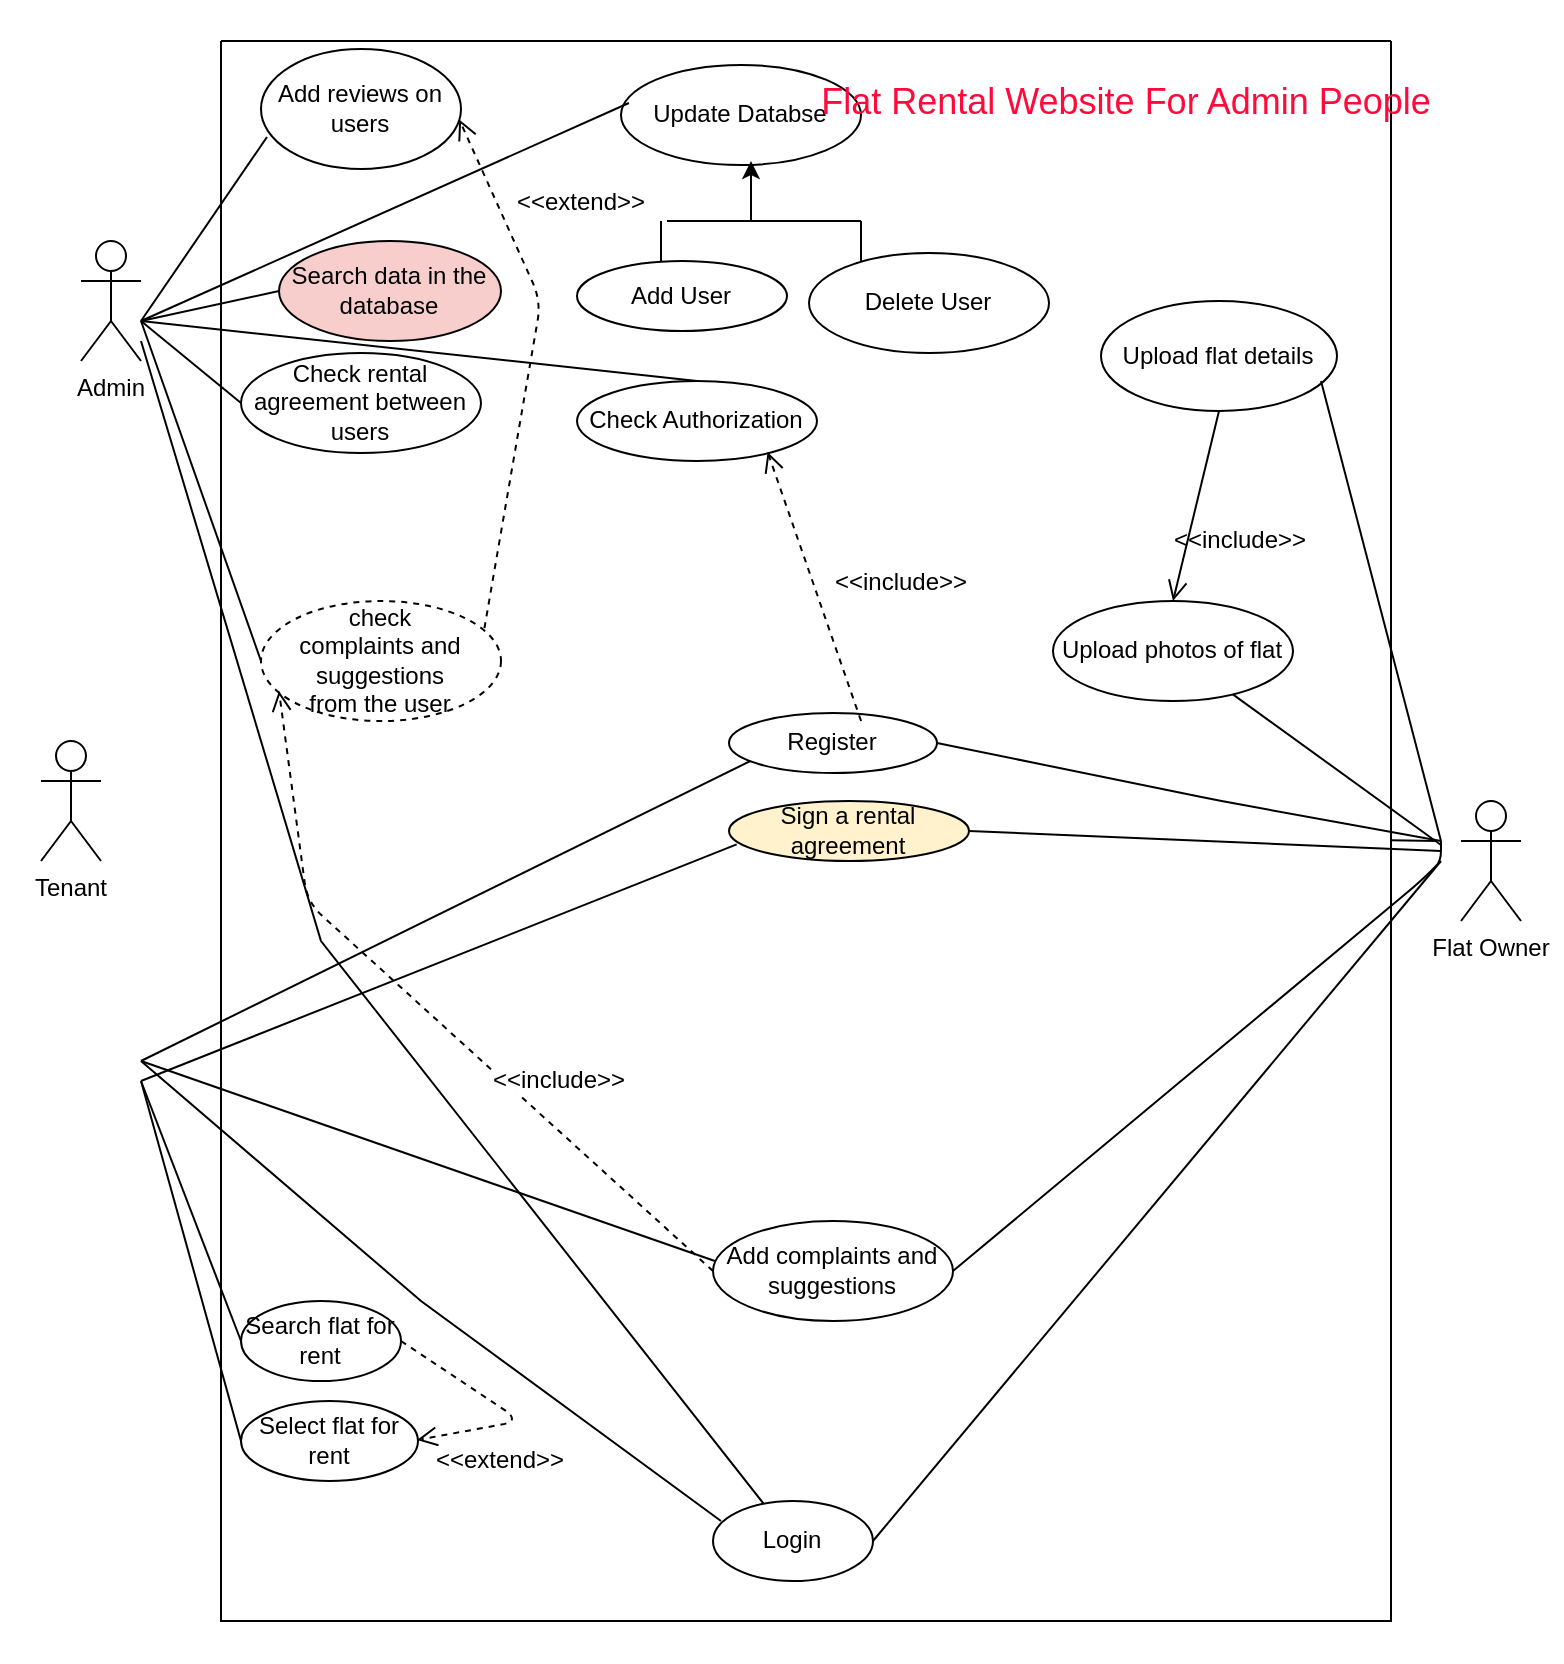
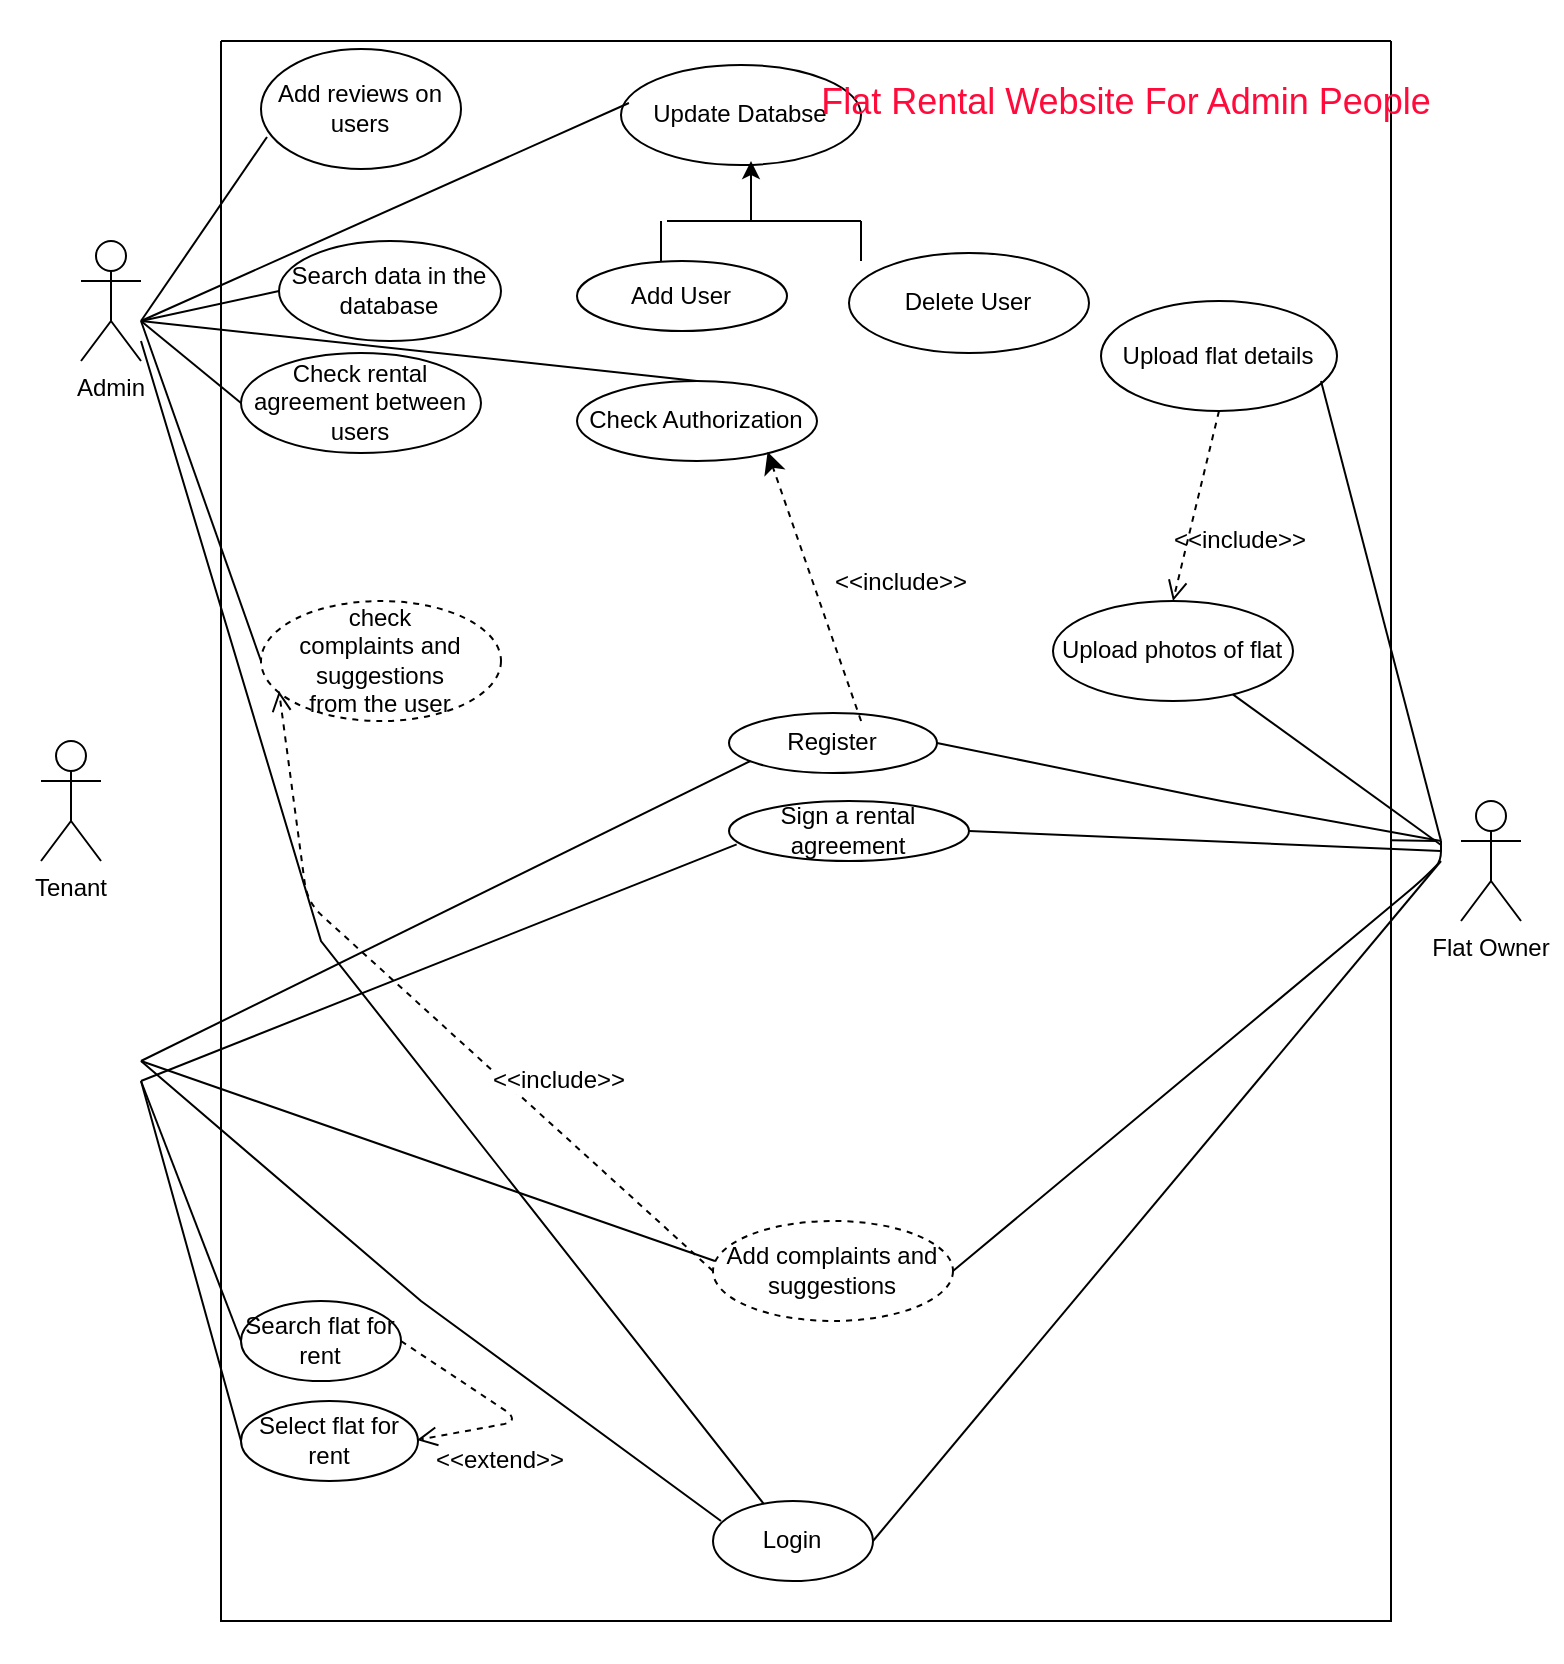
(390, 291) -> (390, 291)
(929, 303) -> (969, 303)
(772, 464) -> (773, 468)
(507, 498) -> none
(1196, 505) -> (1196, 505)
(849, 831) -> (849, 831)
(833, 1271) -> (833, 1271)
